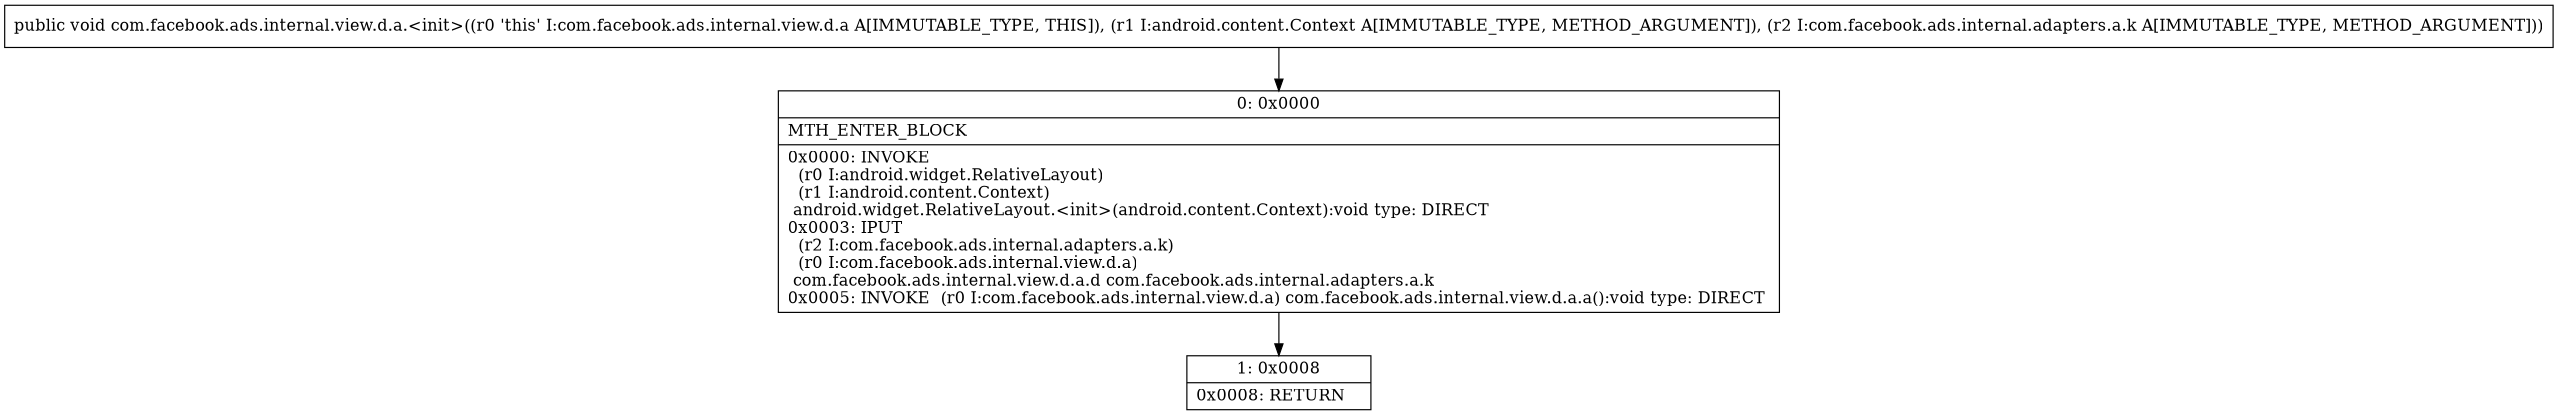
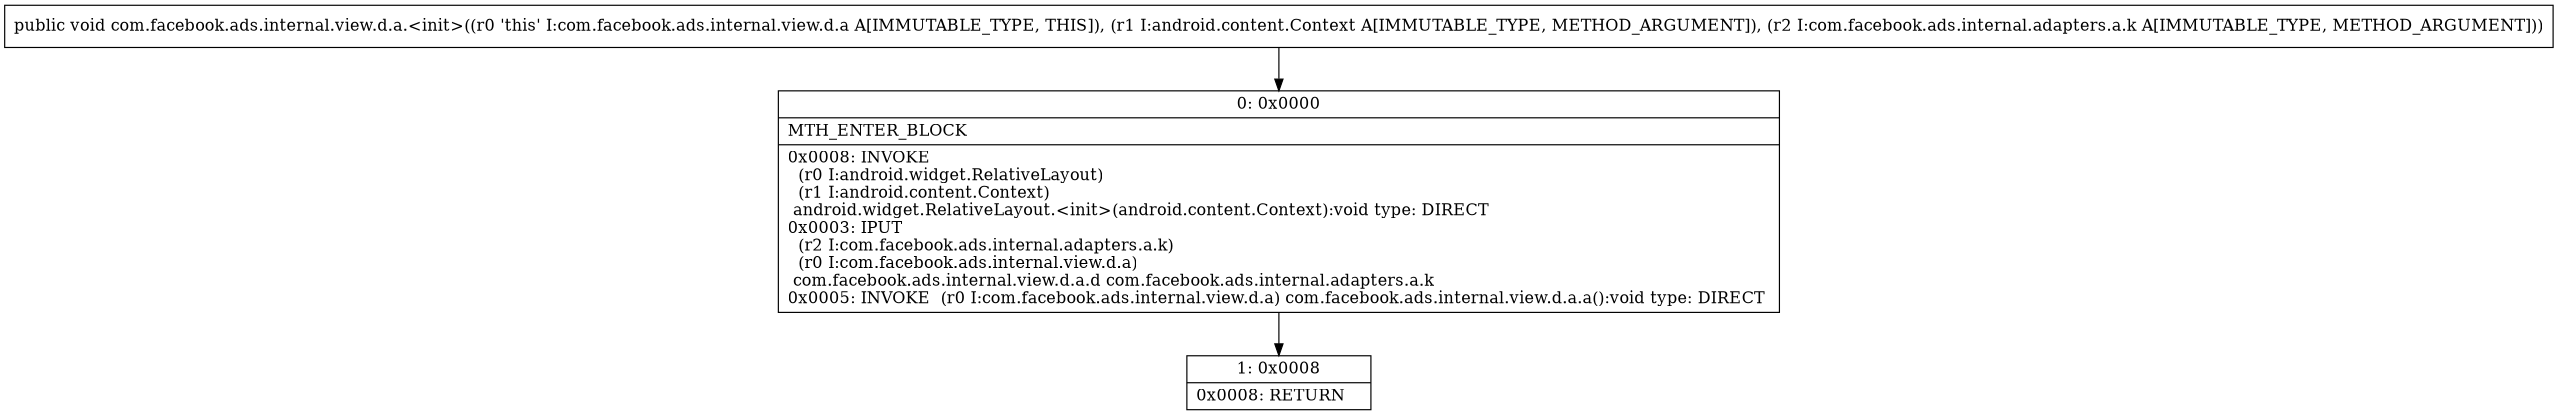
(865, 158) -> (865, 158)
